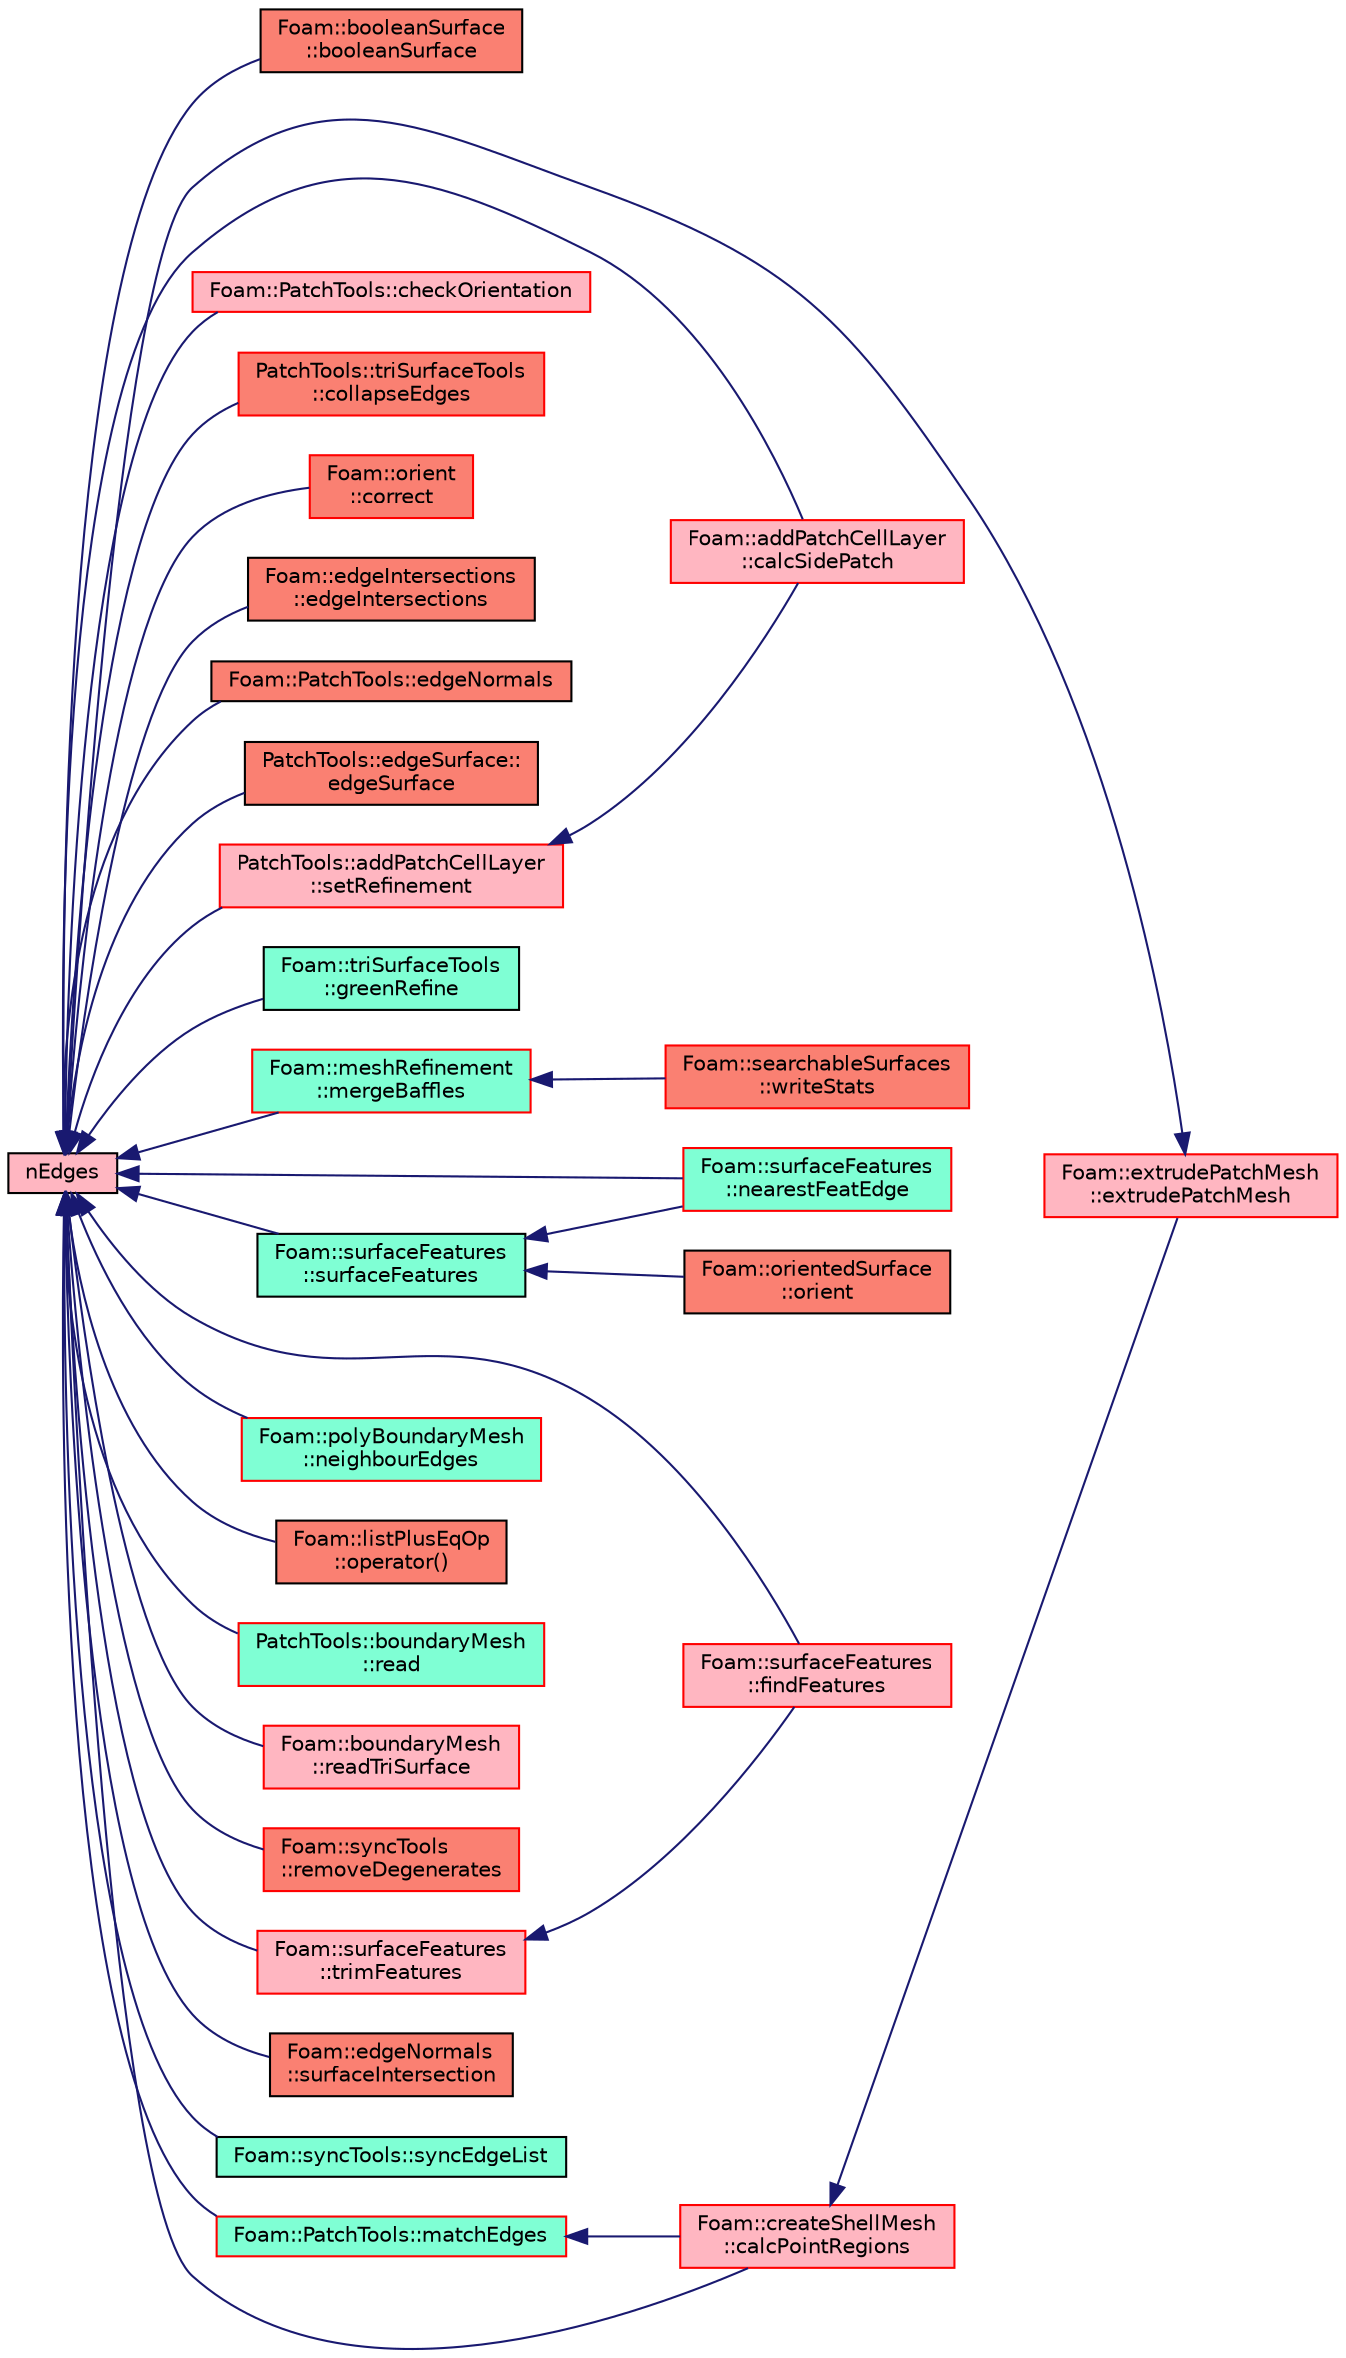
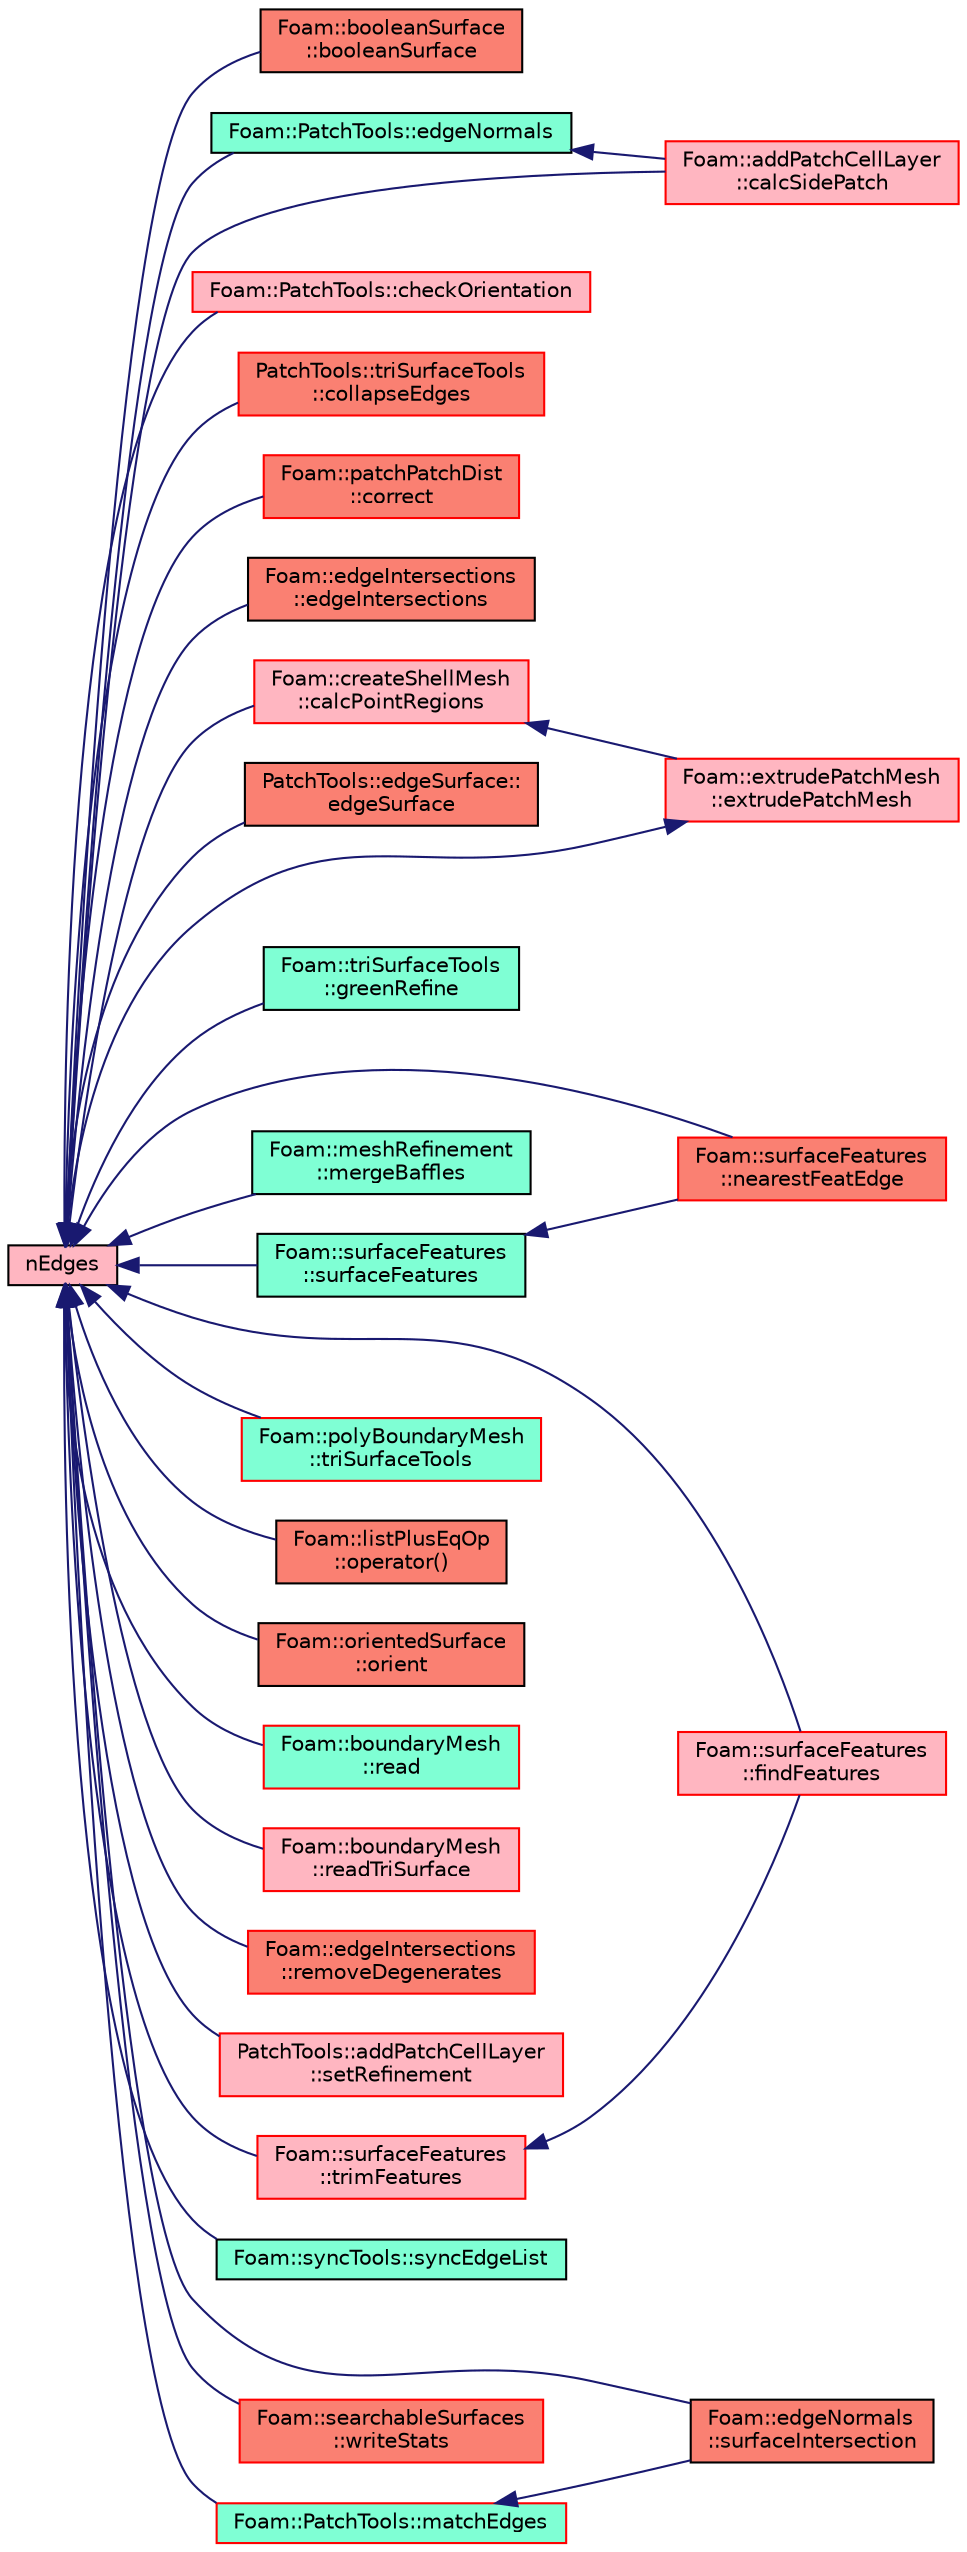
(391, 487) -> (391, 487)
(391, 681) -> (391, 133)
(700, 724) -> (629, 155)
(609, 1079) -> (107, 1871)
(391, 1081) -> (391, 1163)
(817, 1180) -> (812, 1169)
(616, 1274) -> (120, 1501)
(391, 1450) -> (391, 1449)
(391, 1655) -> (391, 1757)
(391, 1860) -> (391, 1962)
(634, 2237) -> (604, 2480)
